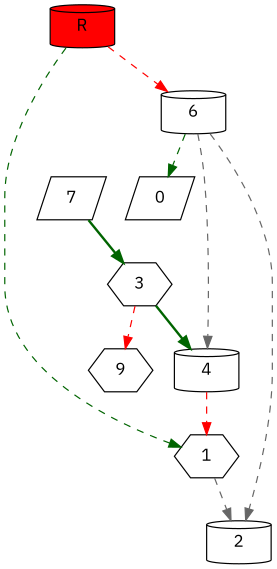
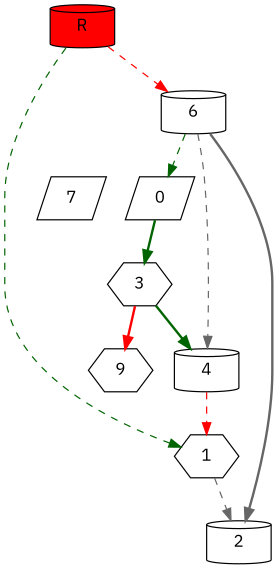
(102, 237) -> (151, 236)
(272, 315) -> (272, 315)
(132, 321) -> (132, 321)
